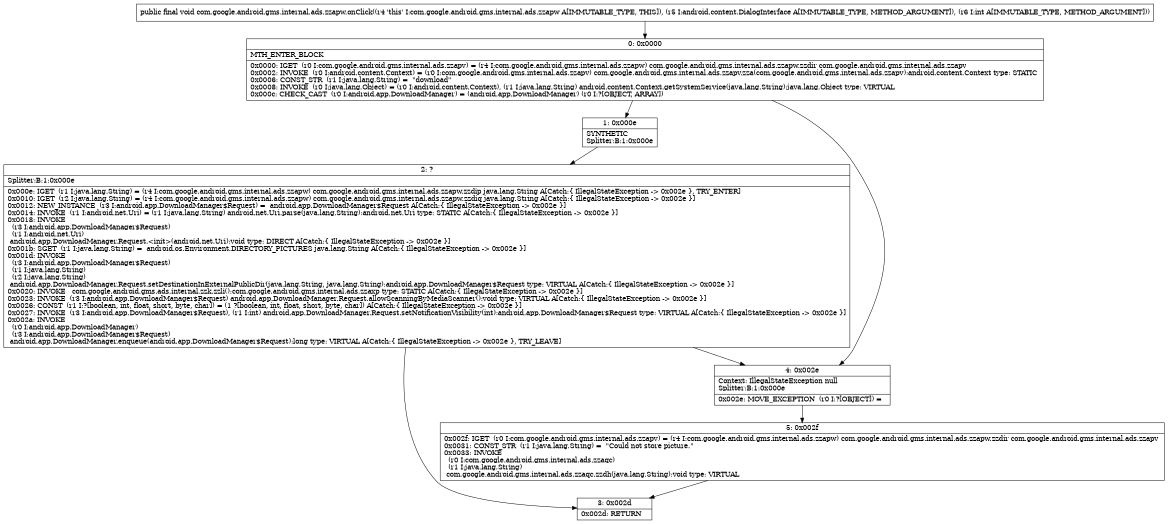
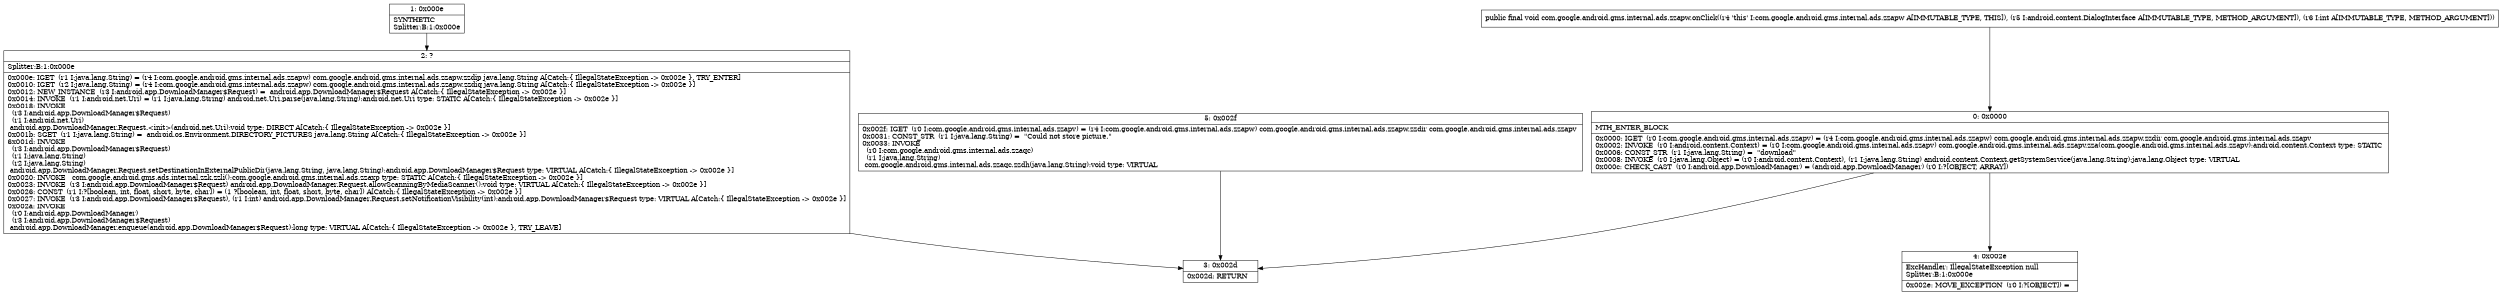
(630, 107) -> (1571, 236)
(39, 256) -> (39, 142)
(717, 356) -> none
(778, 381) -> (1972, 267)
(802, 412) -> none
